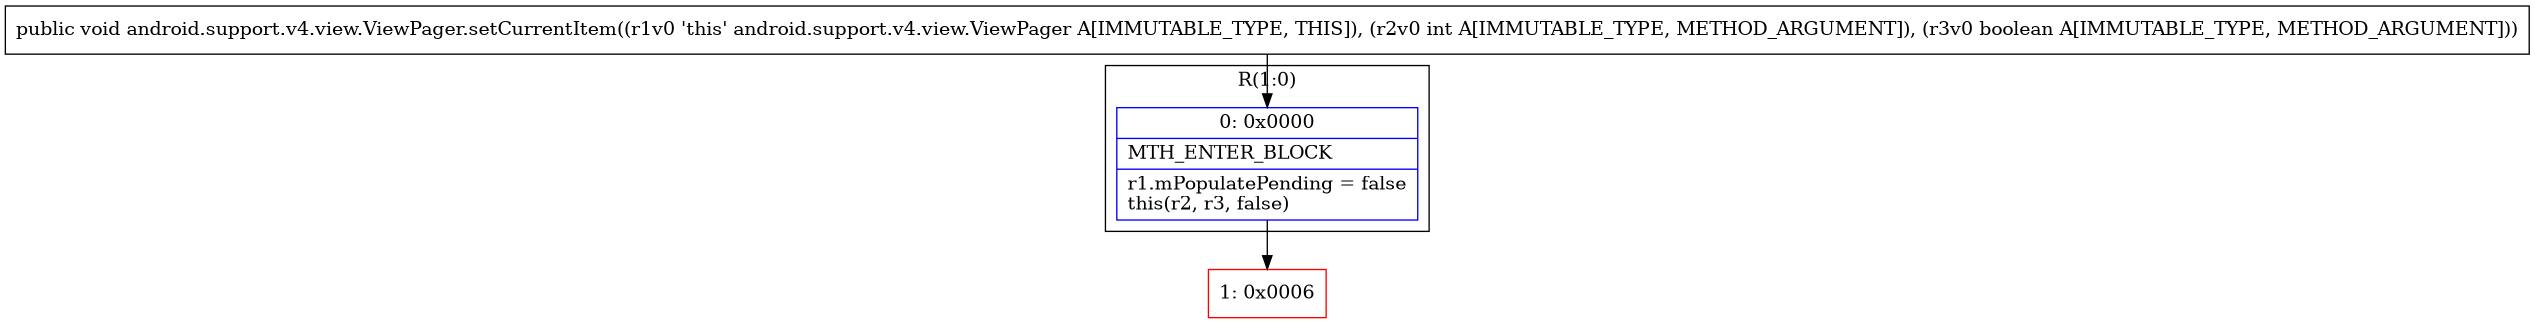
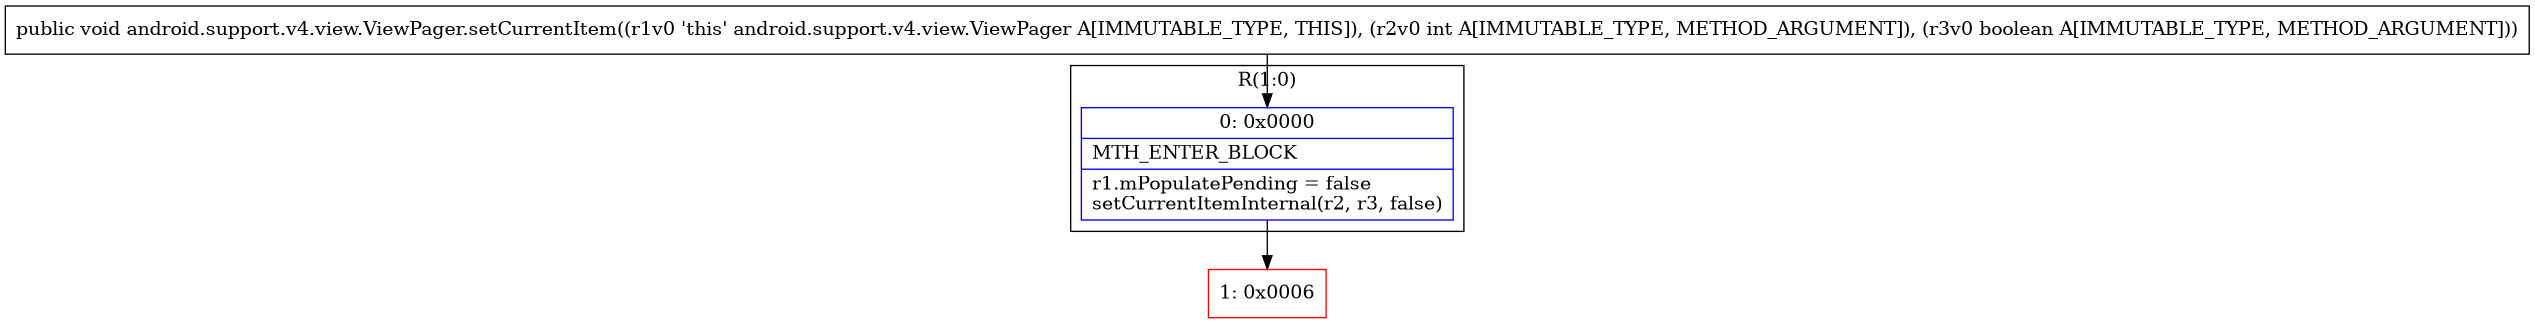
(1208, 204) -> (1267, 204)
